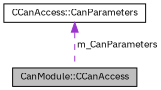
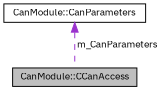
(75, 13) -> (75, 13)
